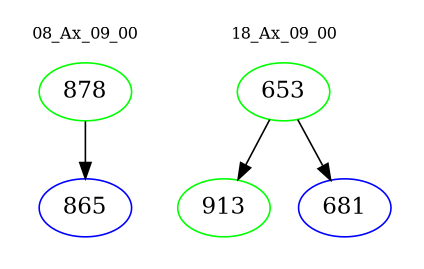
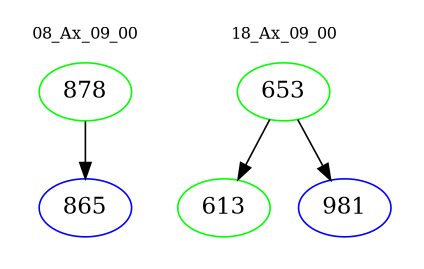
(224, 208) -> (224, 208)
(345, 208) -> (345, 208)
